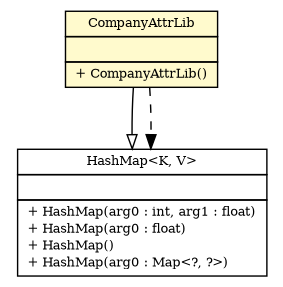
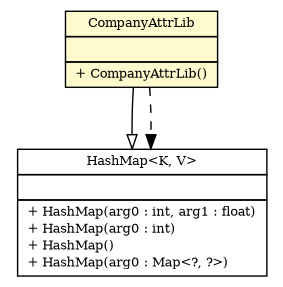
(107, 229) -> (102, 229)
